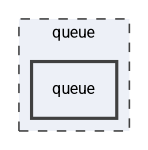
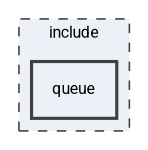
(74, 34) -> (74, 34)
